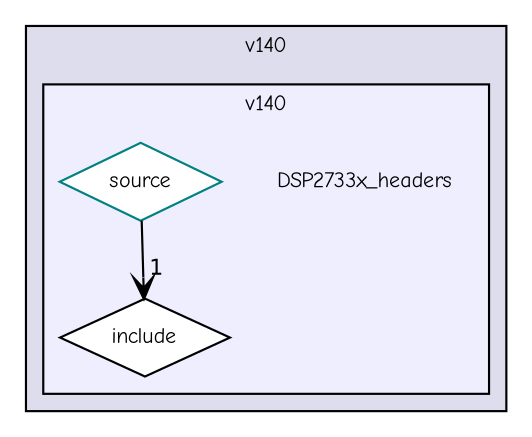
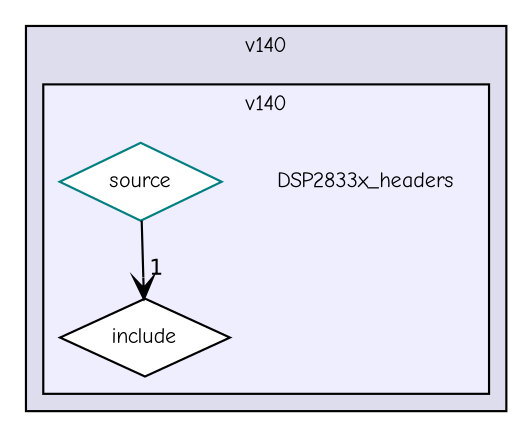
(366, 182) -> (366, 182)
